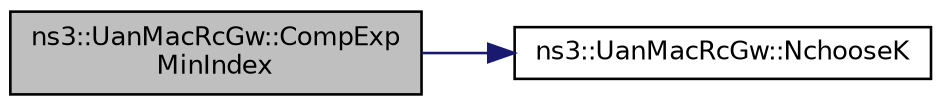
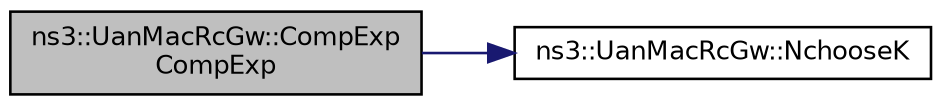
(216, 53) -> (216, 53)
